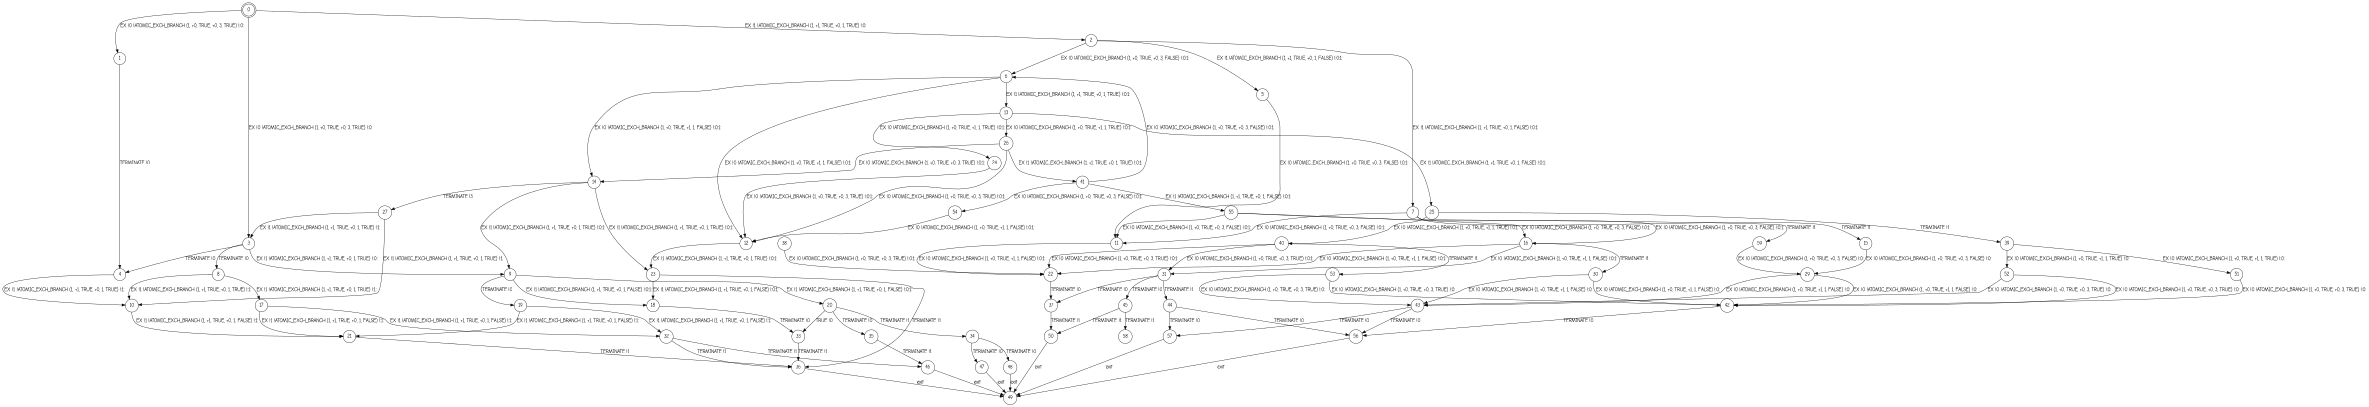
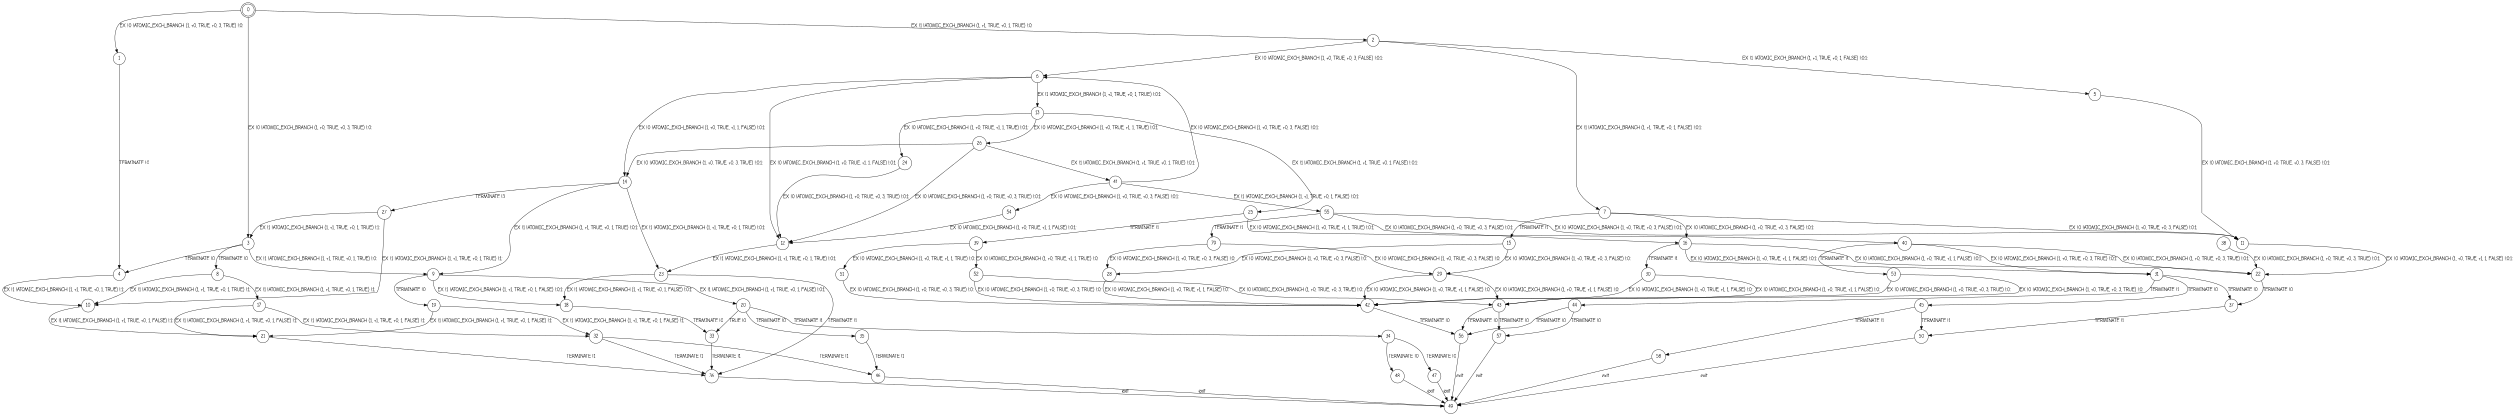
(1760, 244) -> (1214, 244)
none -> (1109, 275)
none -> (1556, 381)
